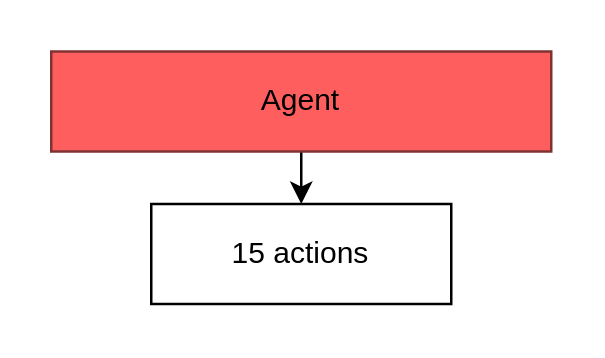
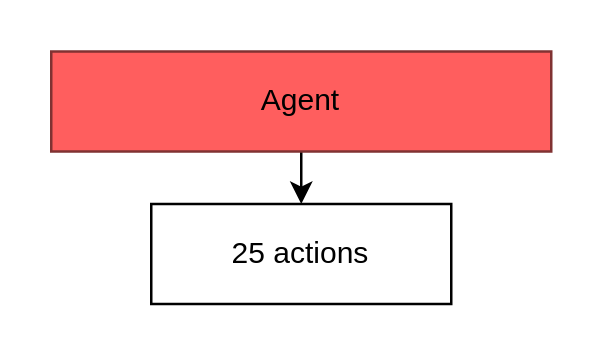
(301, 254) -> (301, 254)
